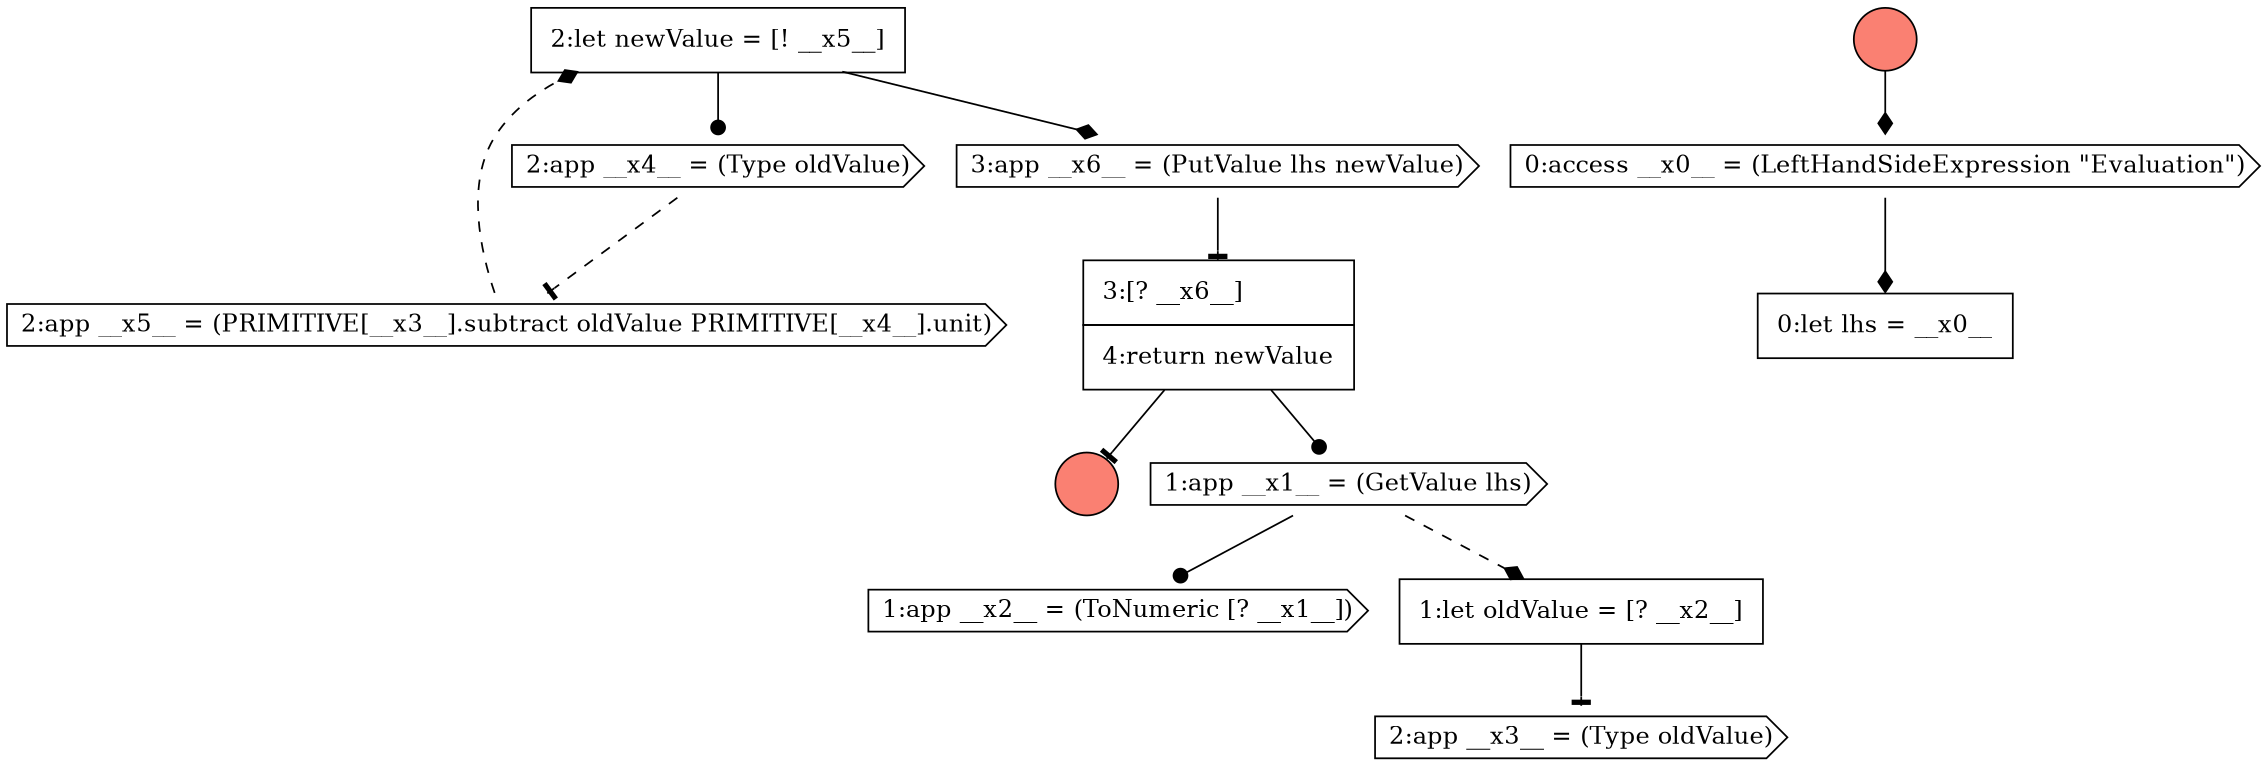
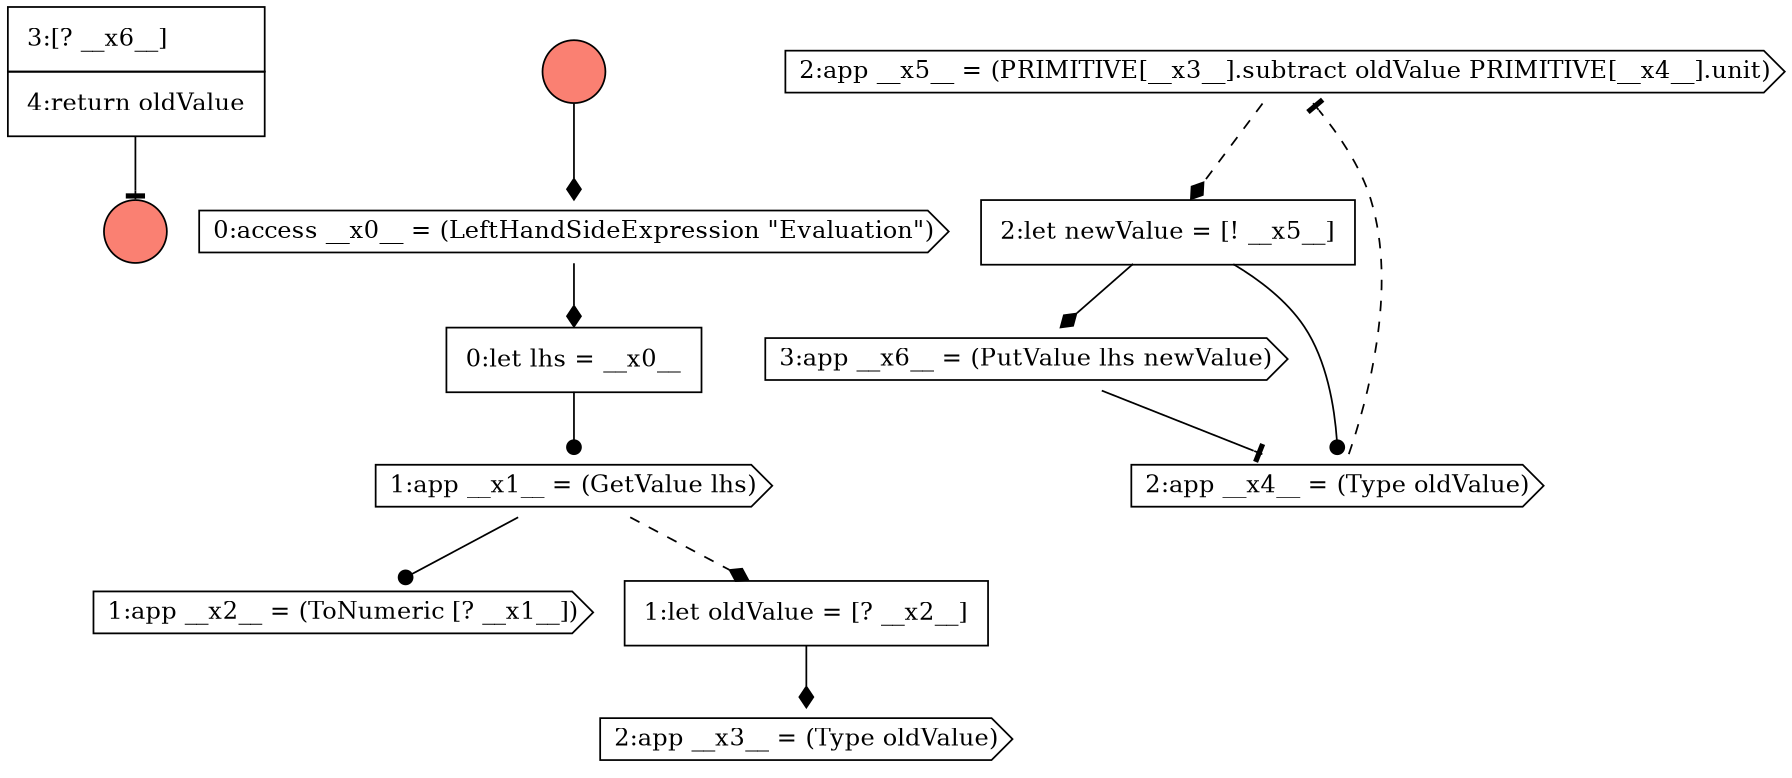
(1218, 224) -> (1178, 421)
(1219, 356) -> (136, 103)
(1293, 416) -> (574, 416)
(1581, 670) -> (806, 666)
